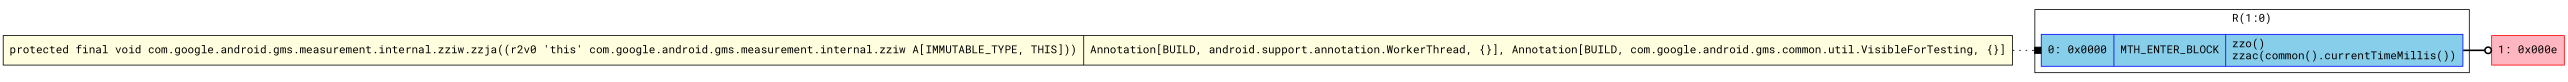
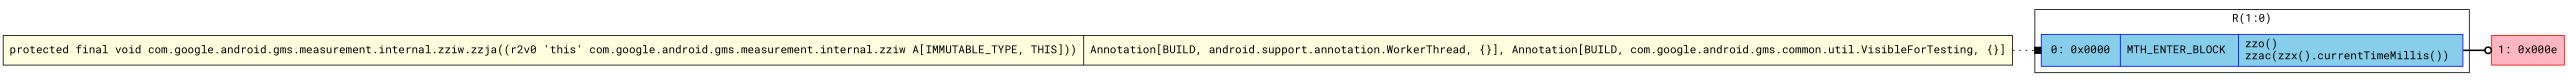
(2344, 56) -> (2347, 56)
